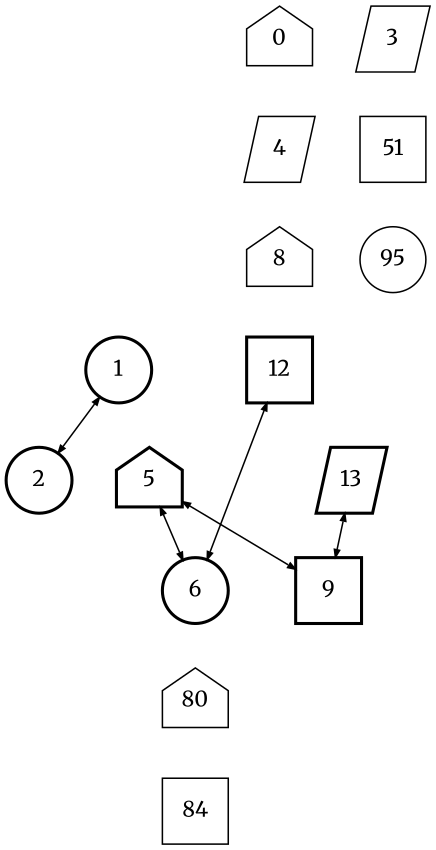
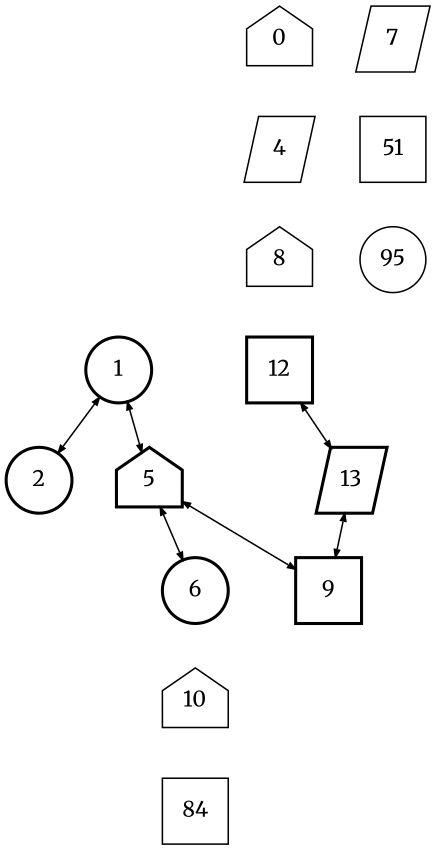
(393, 39) -> (393, 39)
none -> (135, 427)
(237, 481) -> (316, 426)
(195, 701) -> (195, 701)
